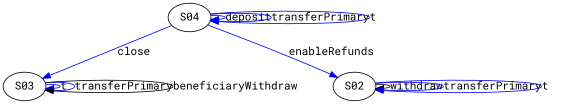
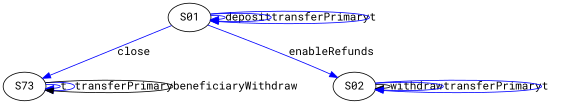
(190, 17) -> (190, 17)
(25, 86) -> (25, 86)
